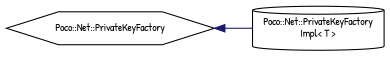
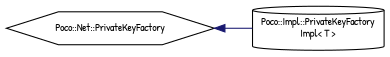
(318, 28) -> (318, 28)
